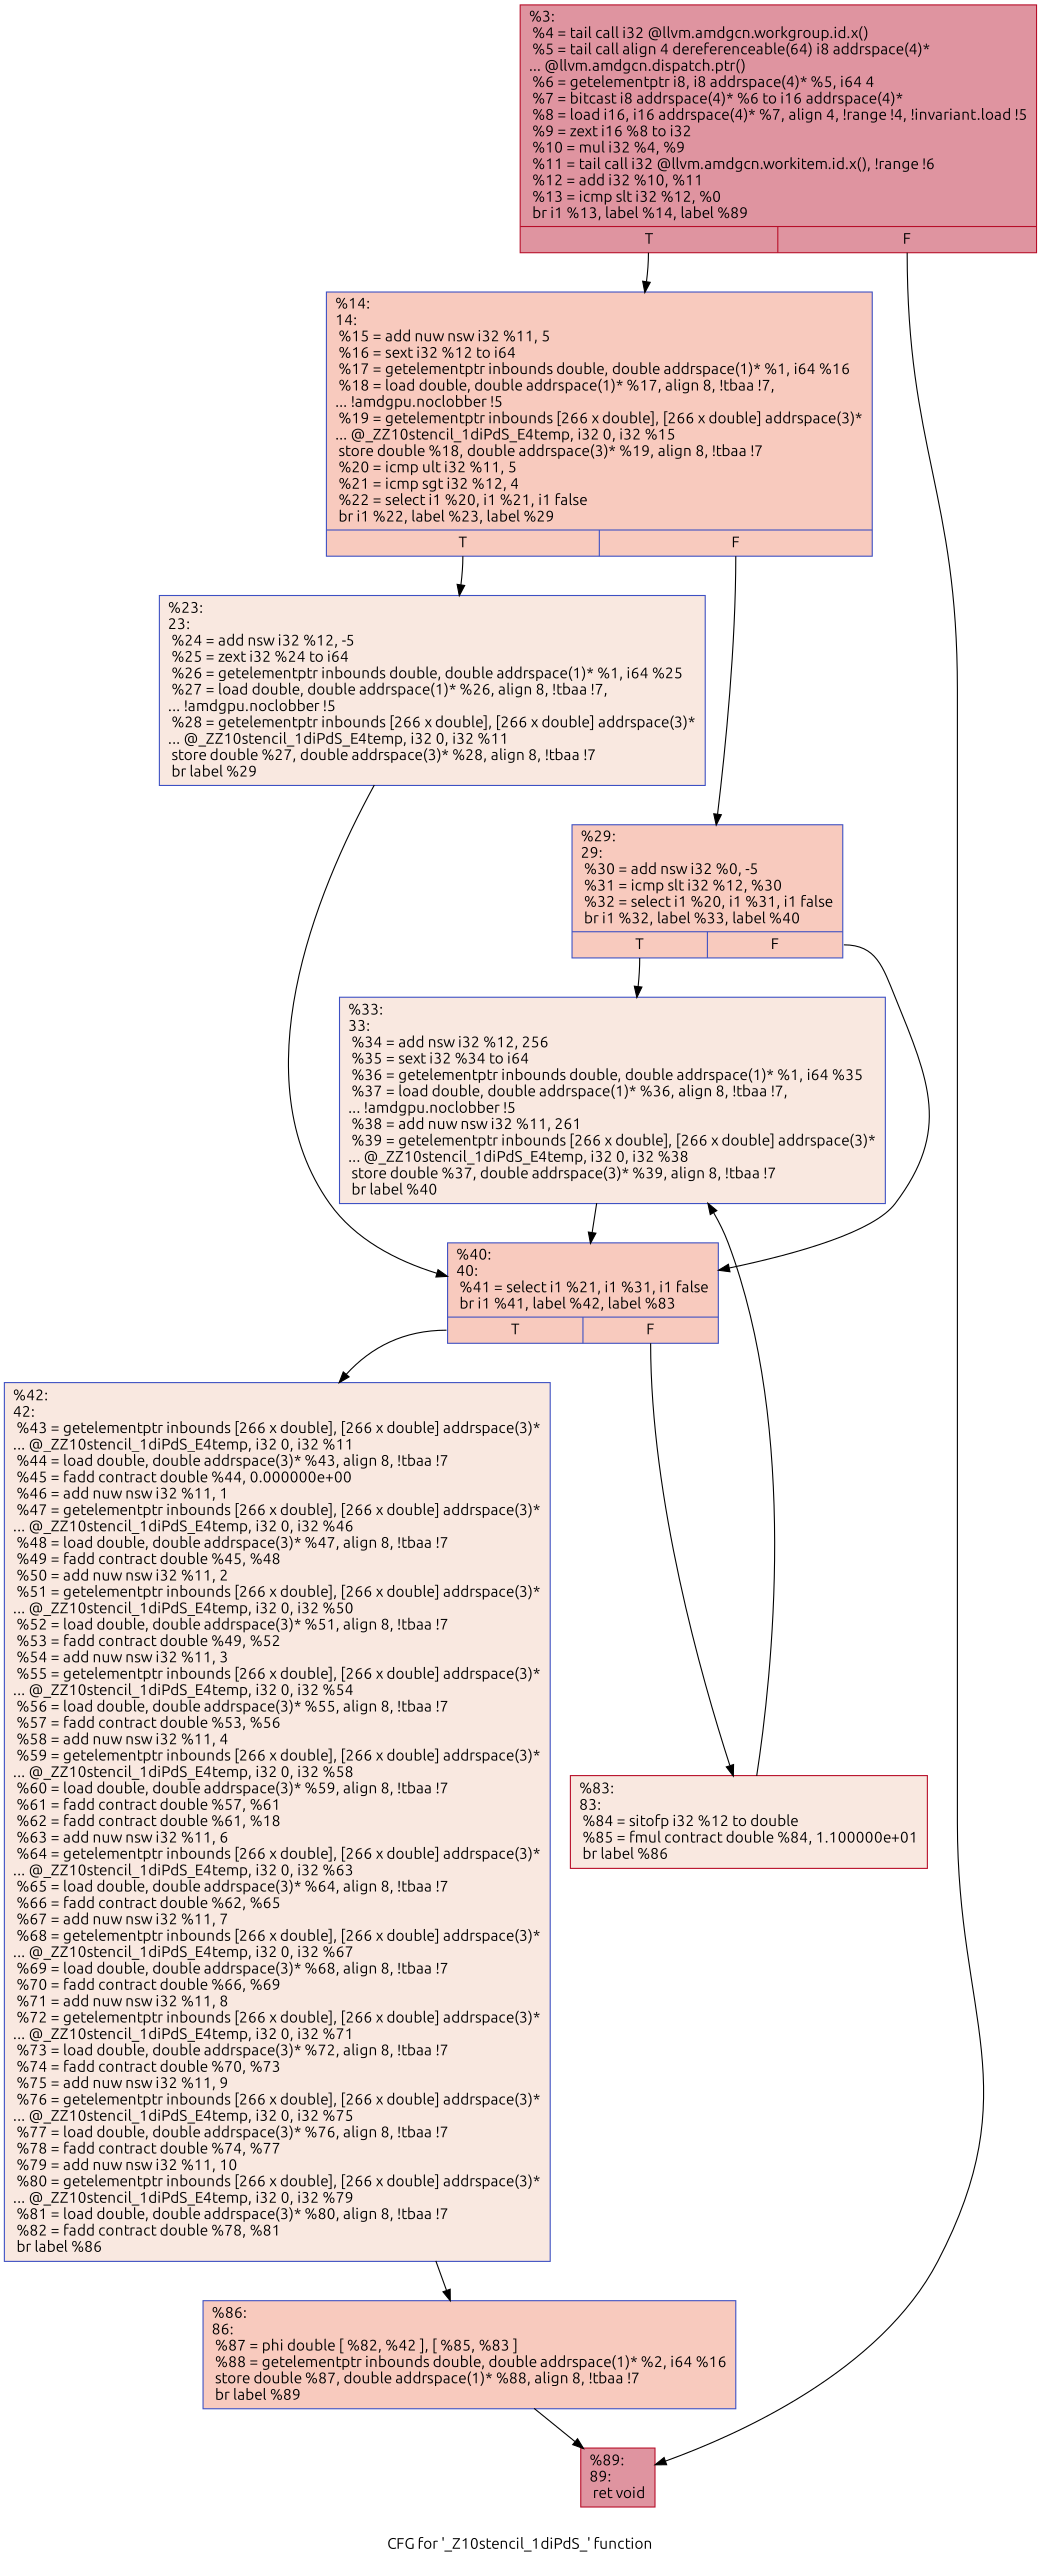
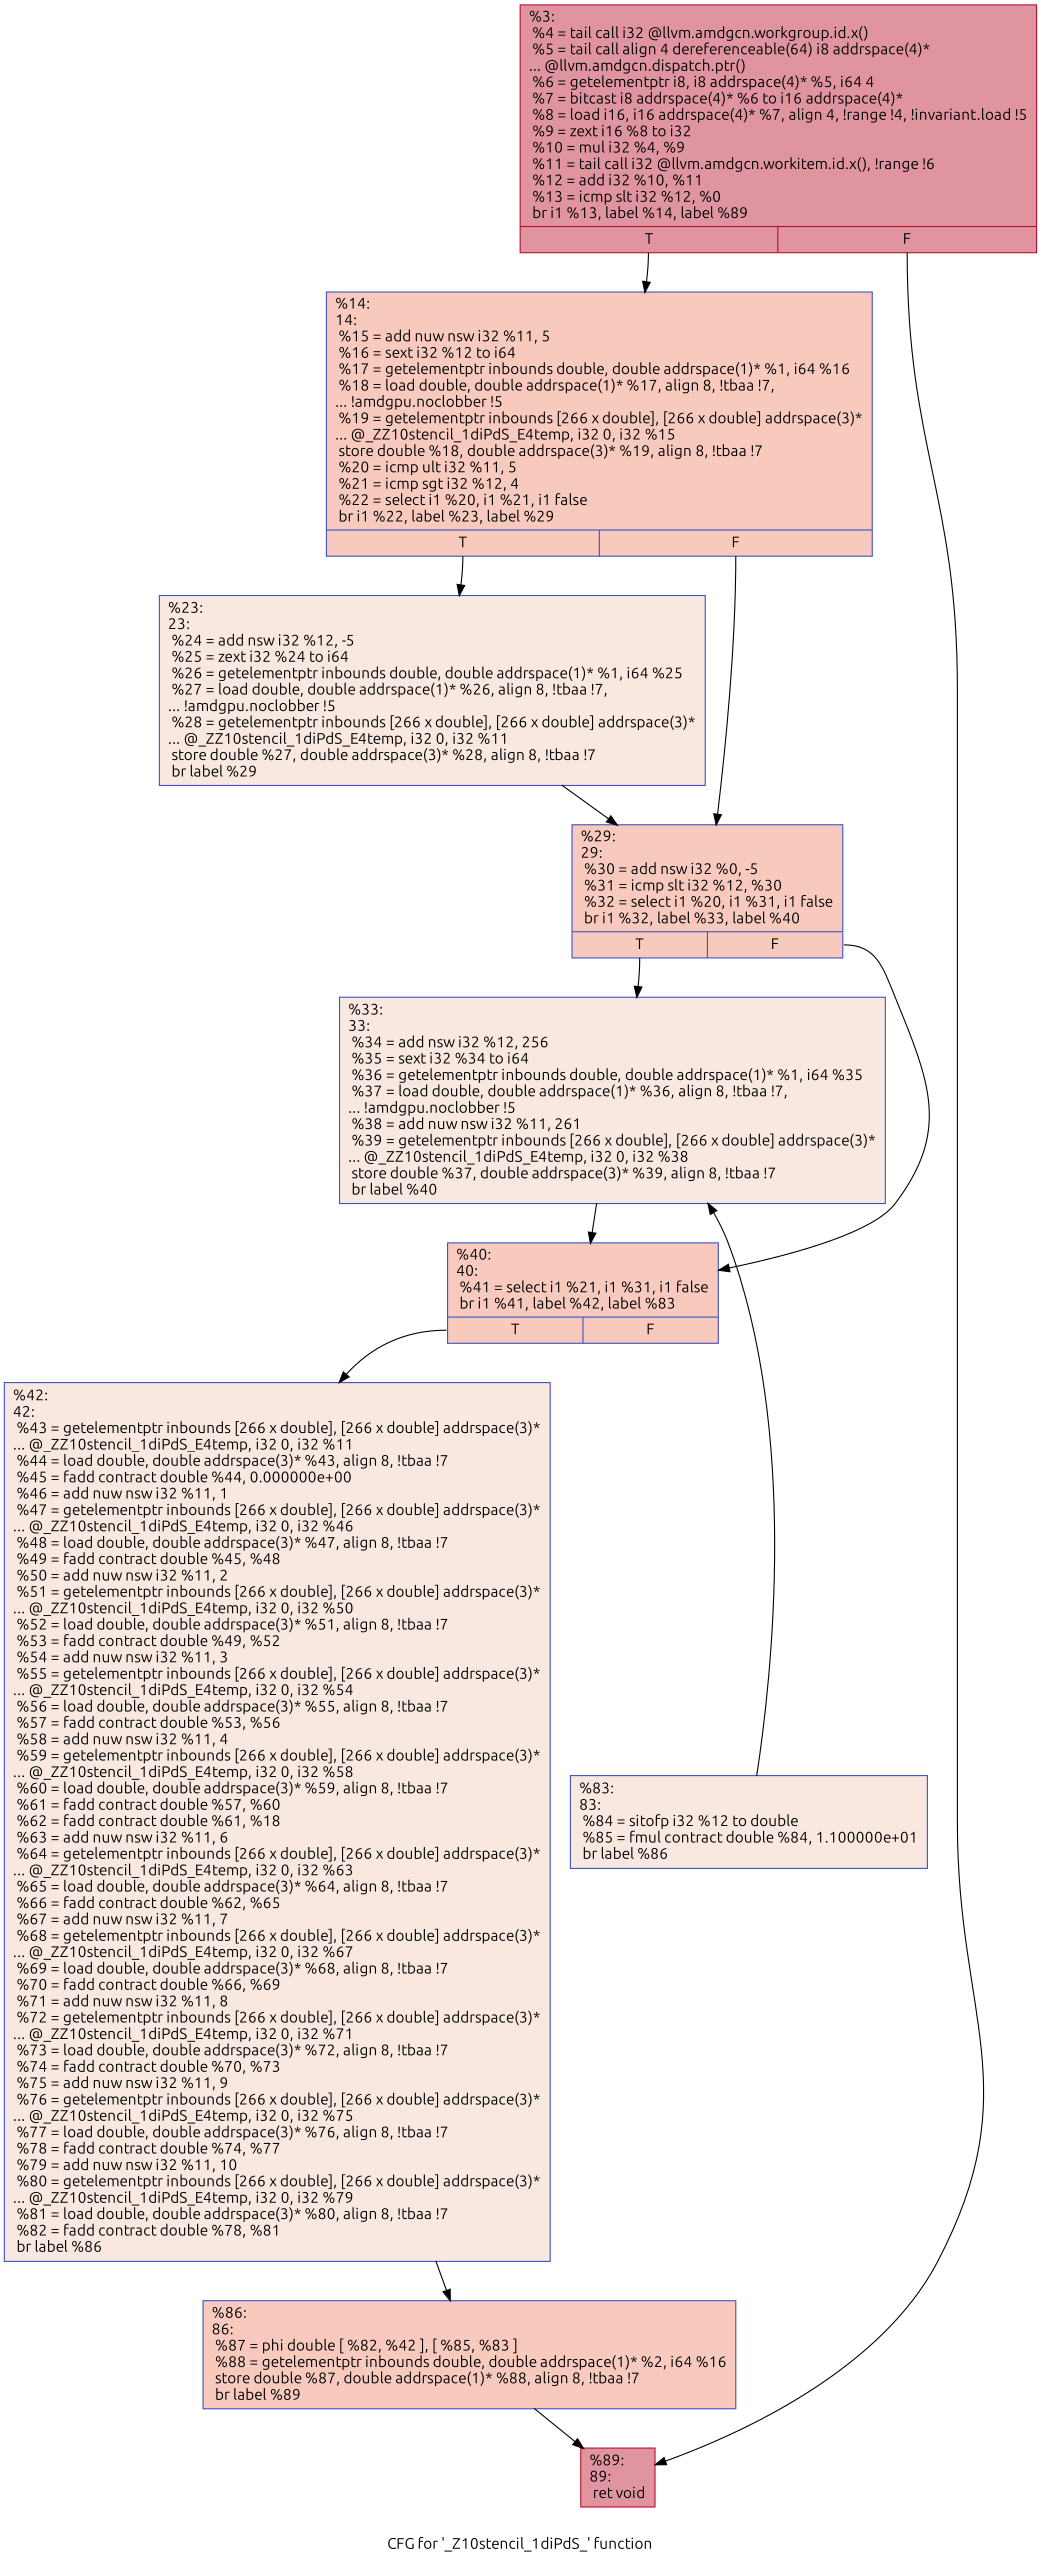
(289, 1056) -> (585, 802)
(675, 1557) -> none
(147, 1805) -> (147, 1805)
(749, 1822) -> (749, 1822)
